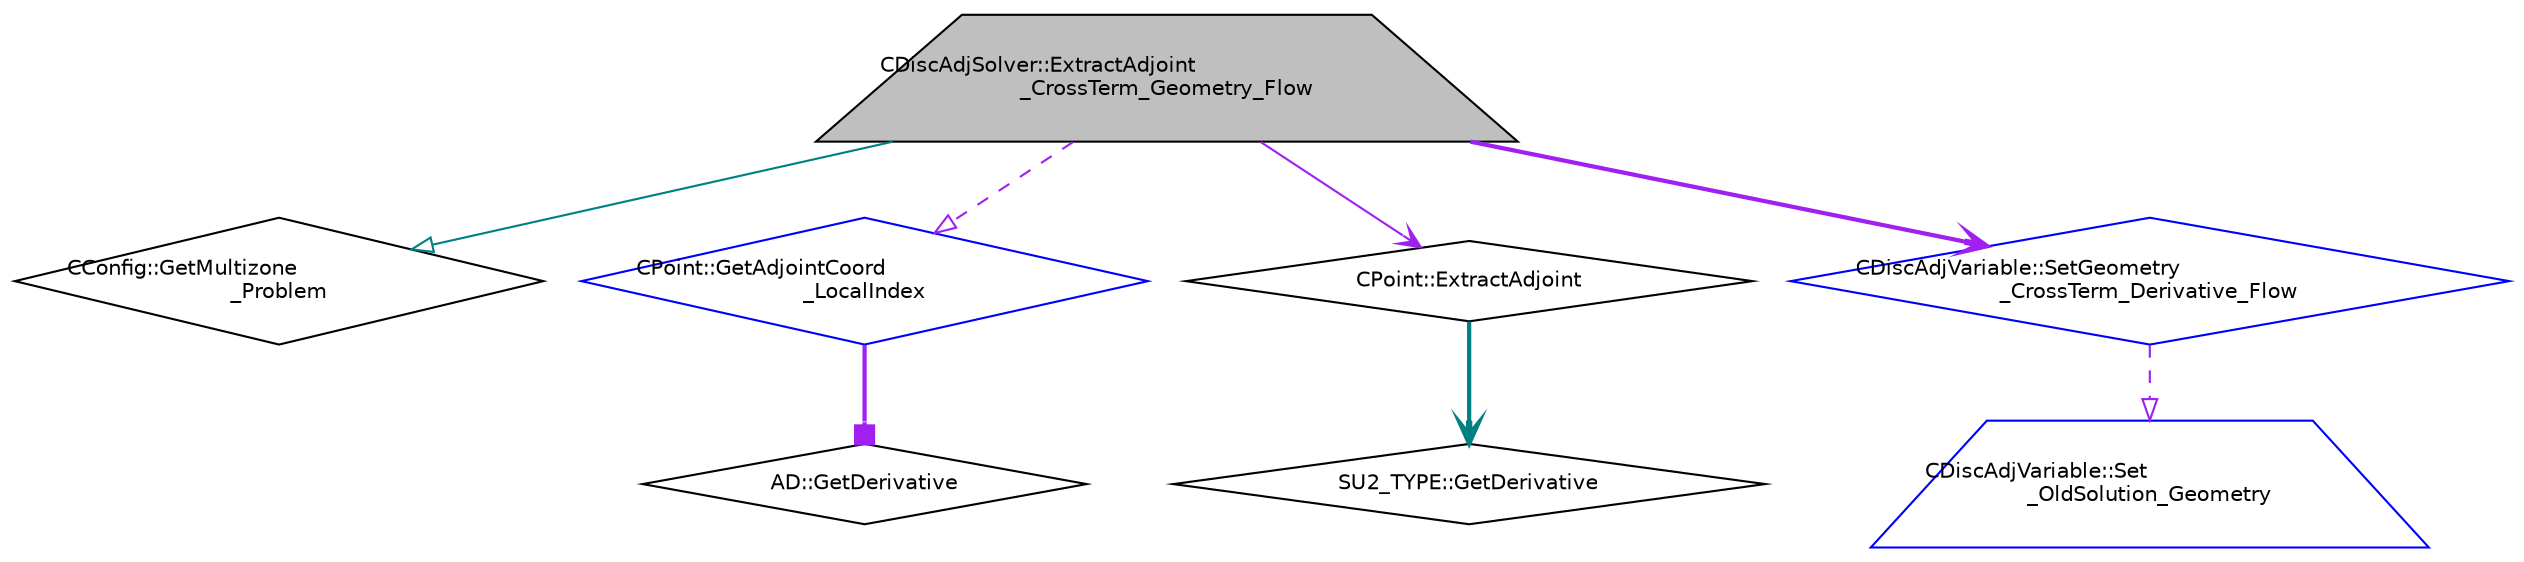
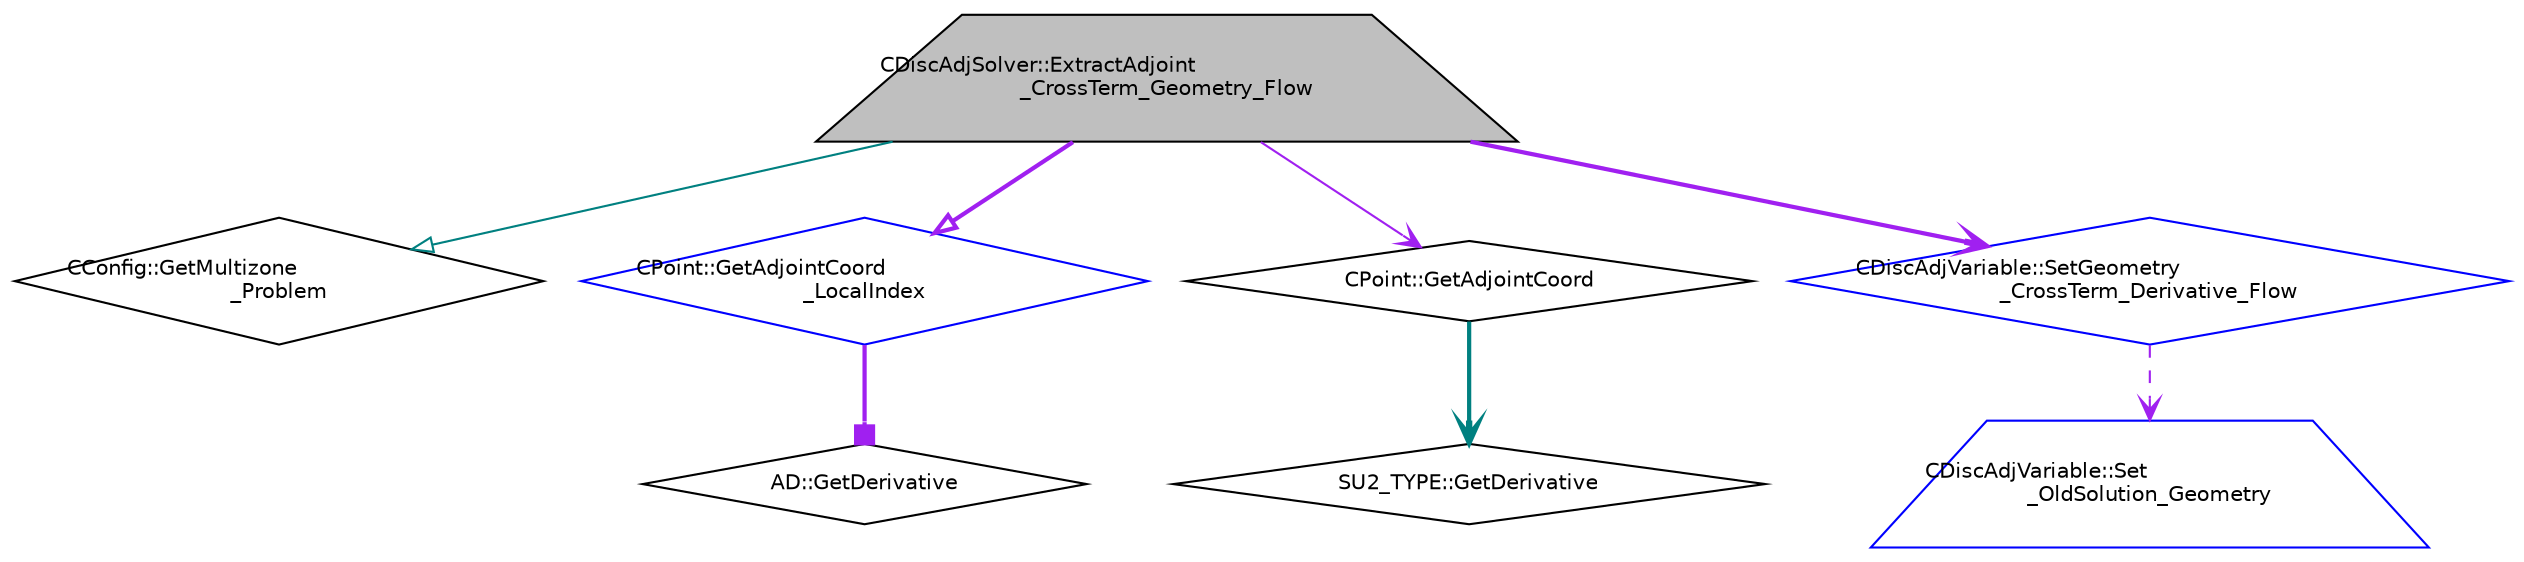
(1013, 182) -> (1013, 182)
(1469, 281) -> (1469, 281)
(2150, 372) -> (2150, 372)
